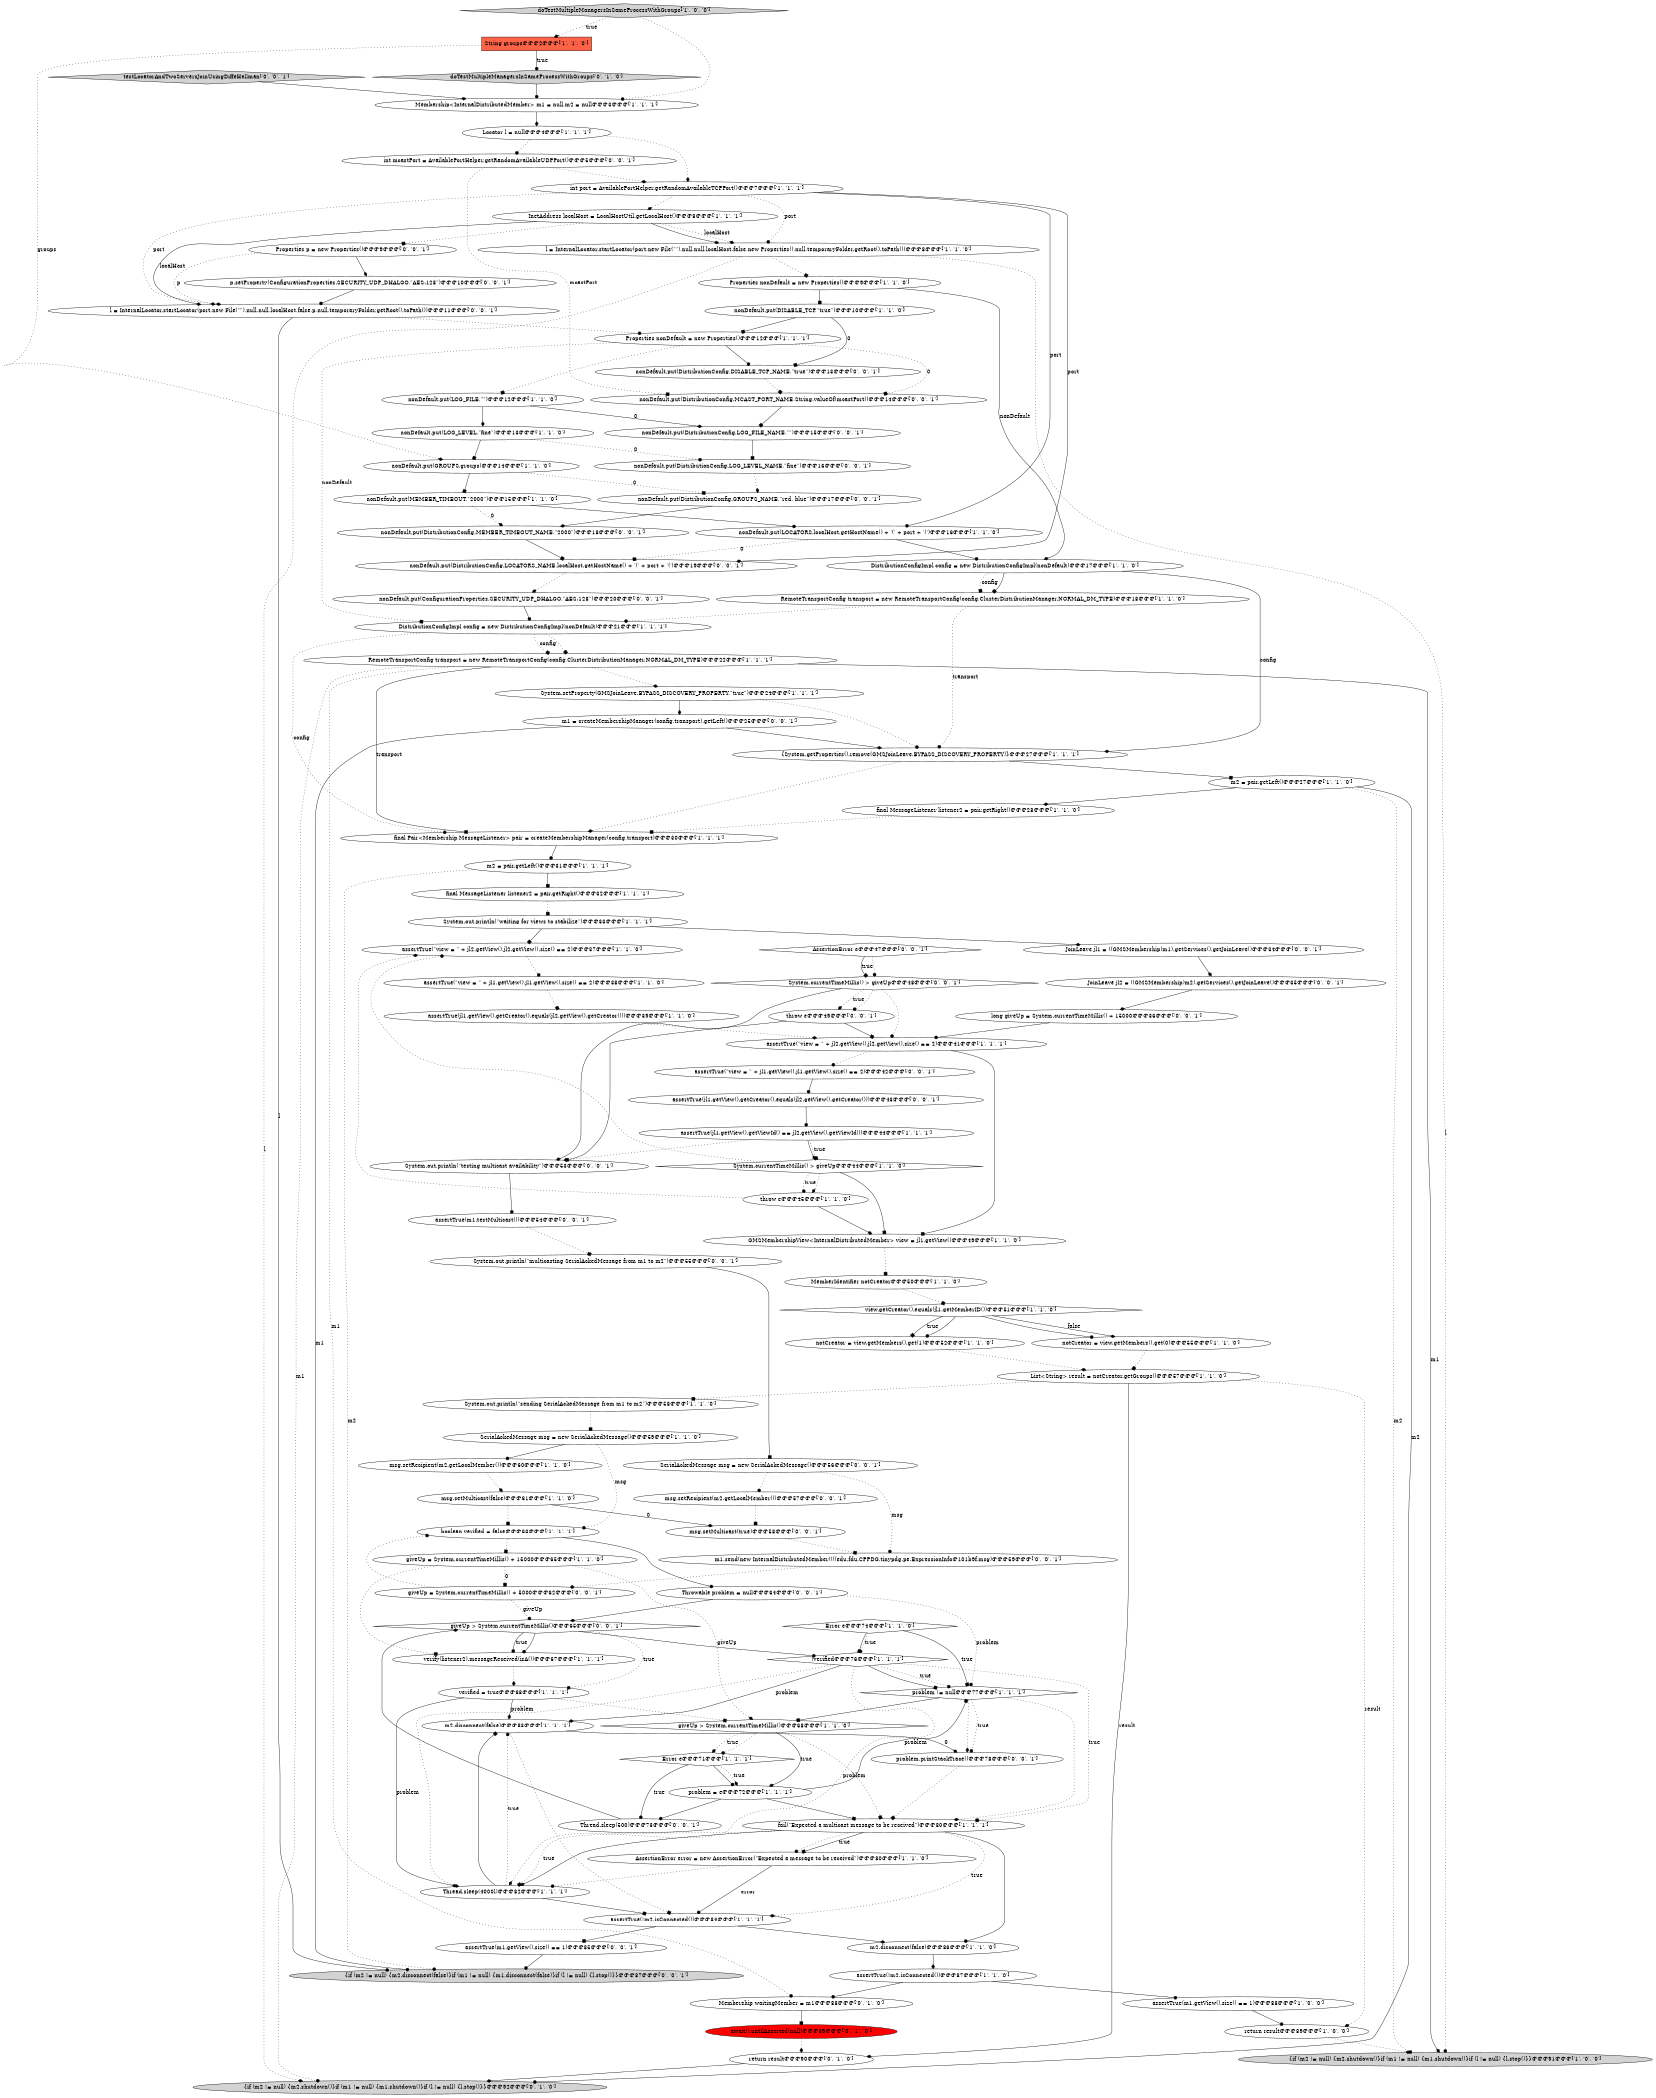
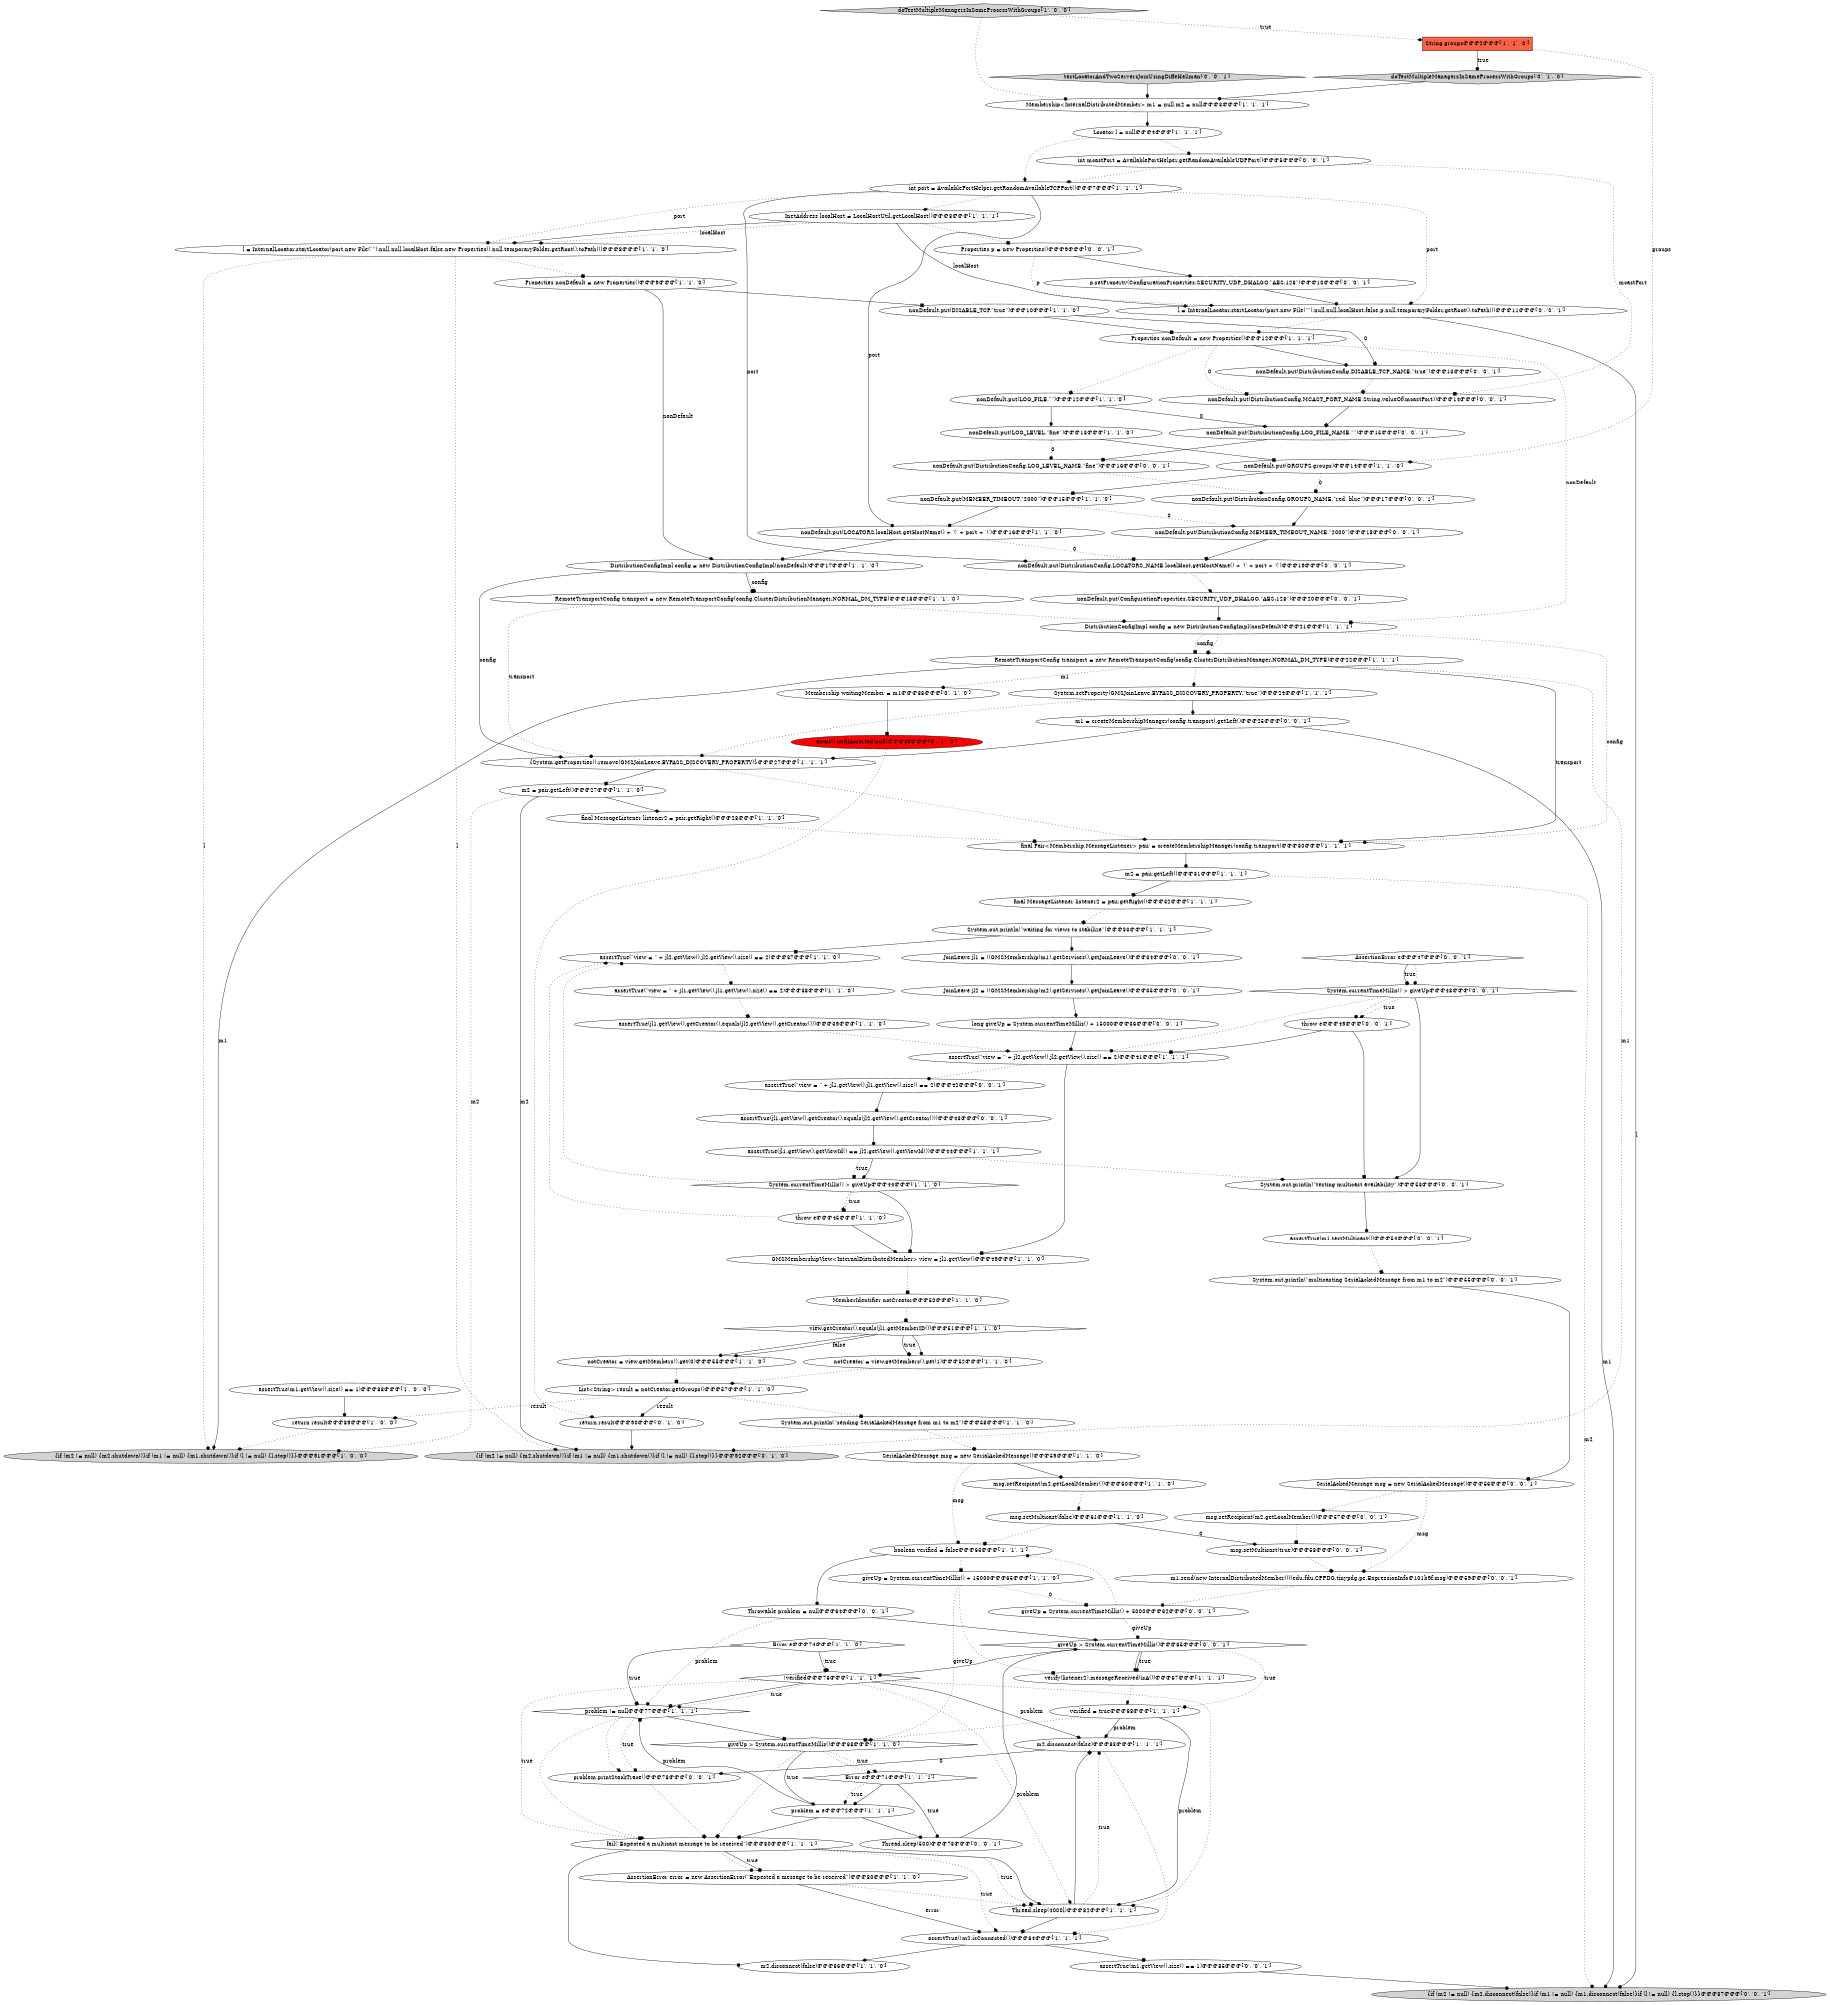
(933, 1976) -> none
